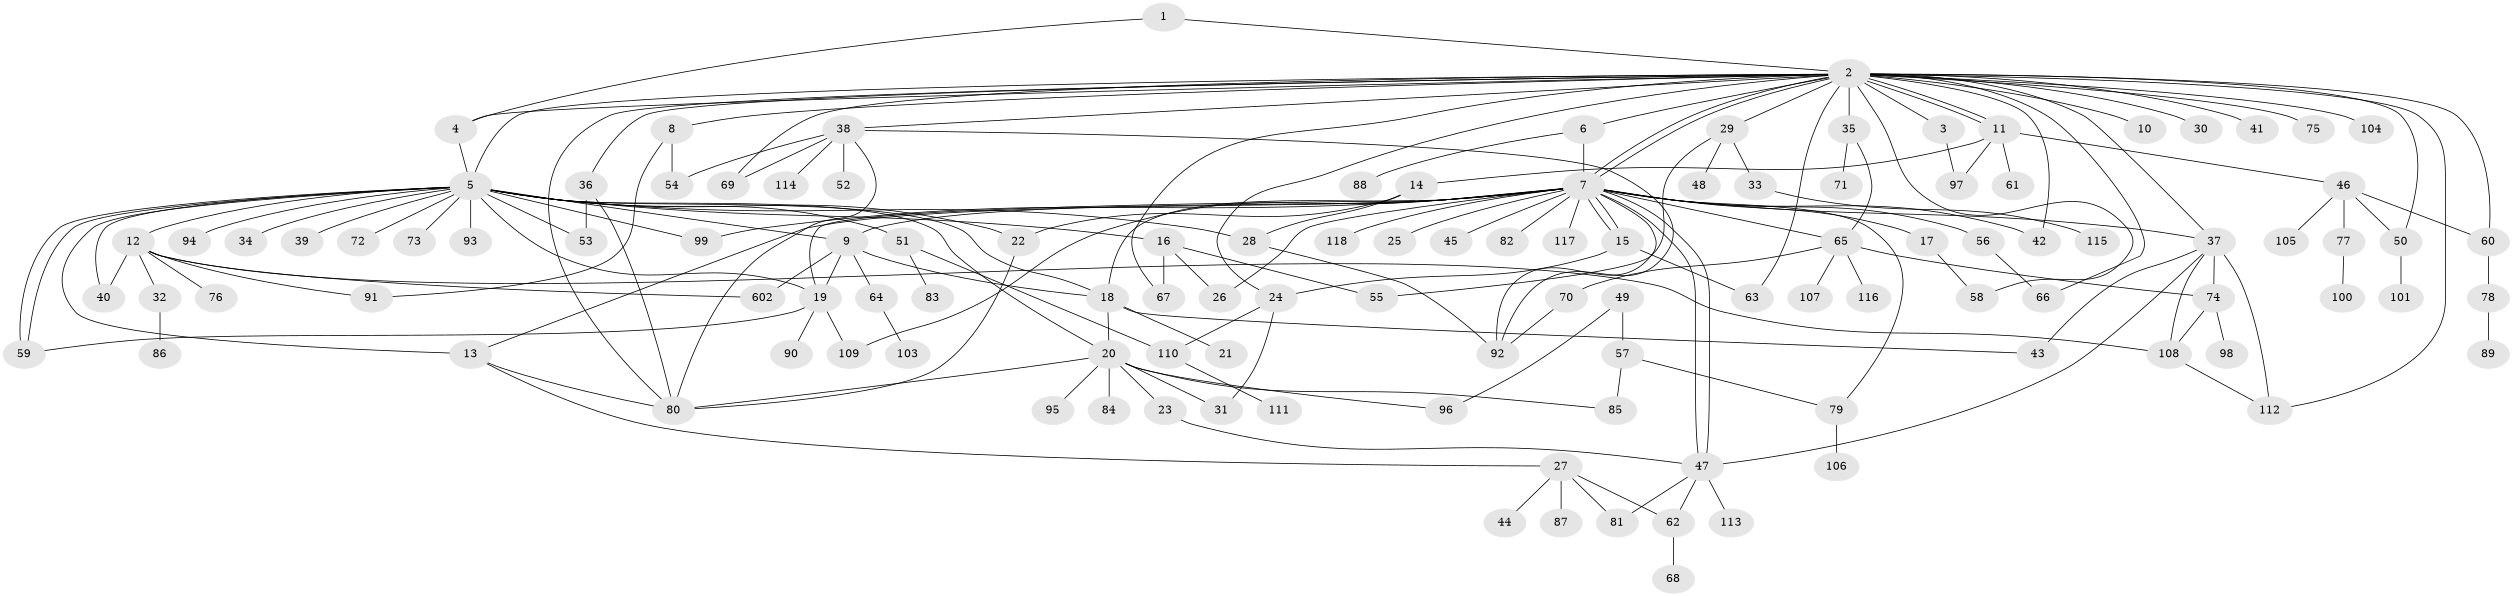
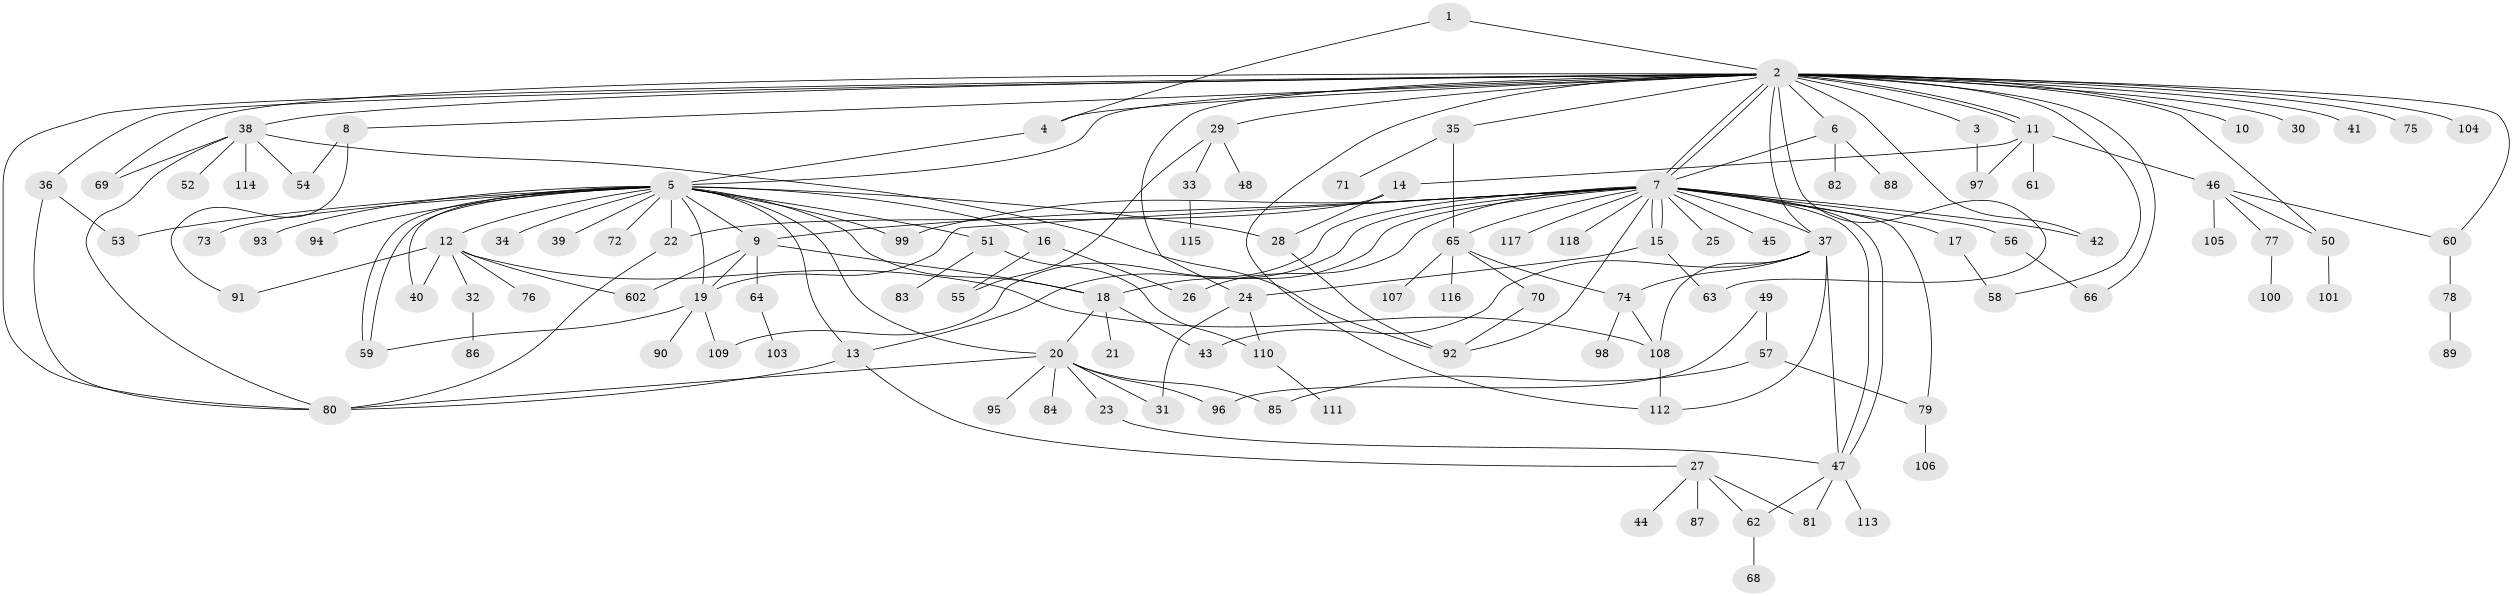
(1545, 214) -> (1835, 153)
(1164, 298) -> none
